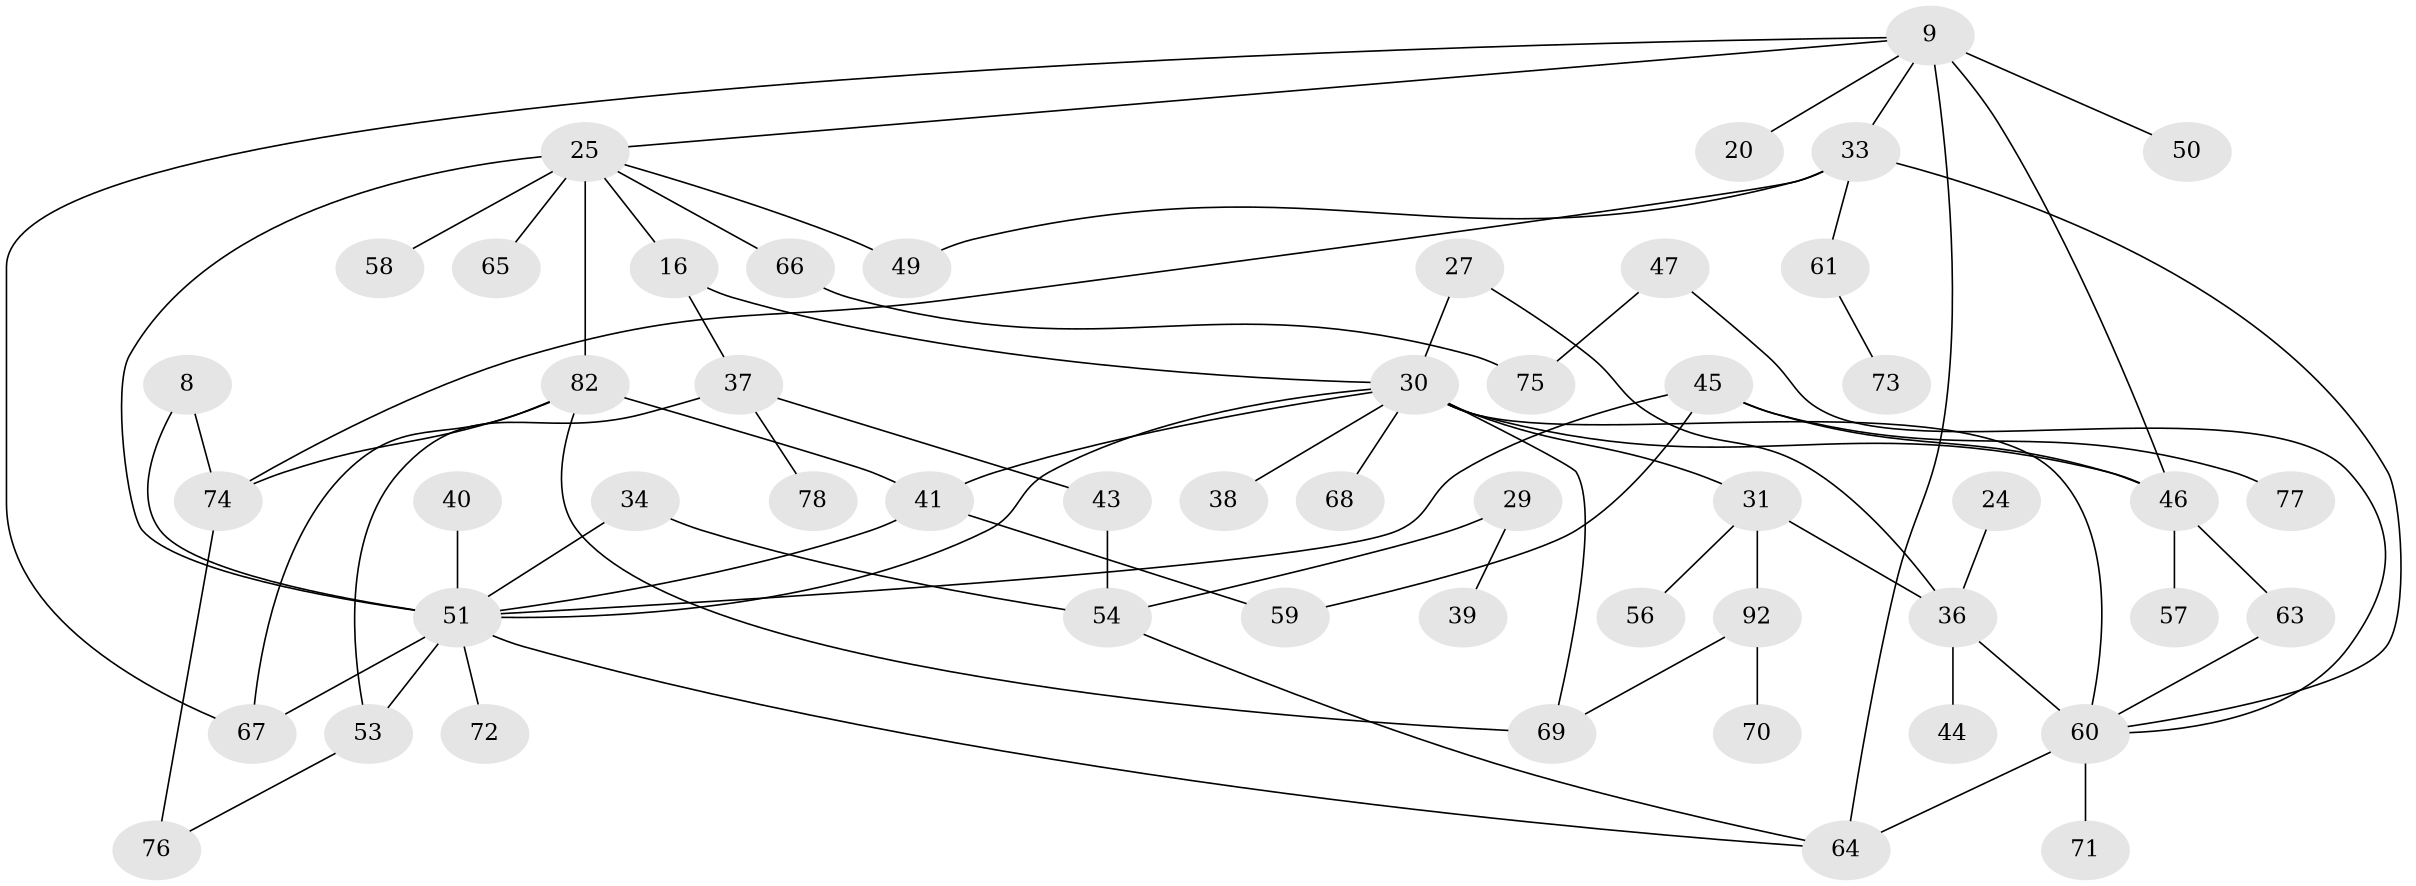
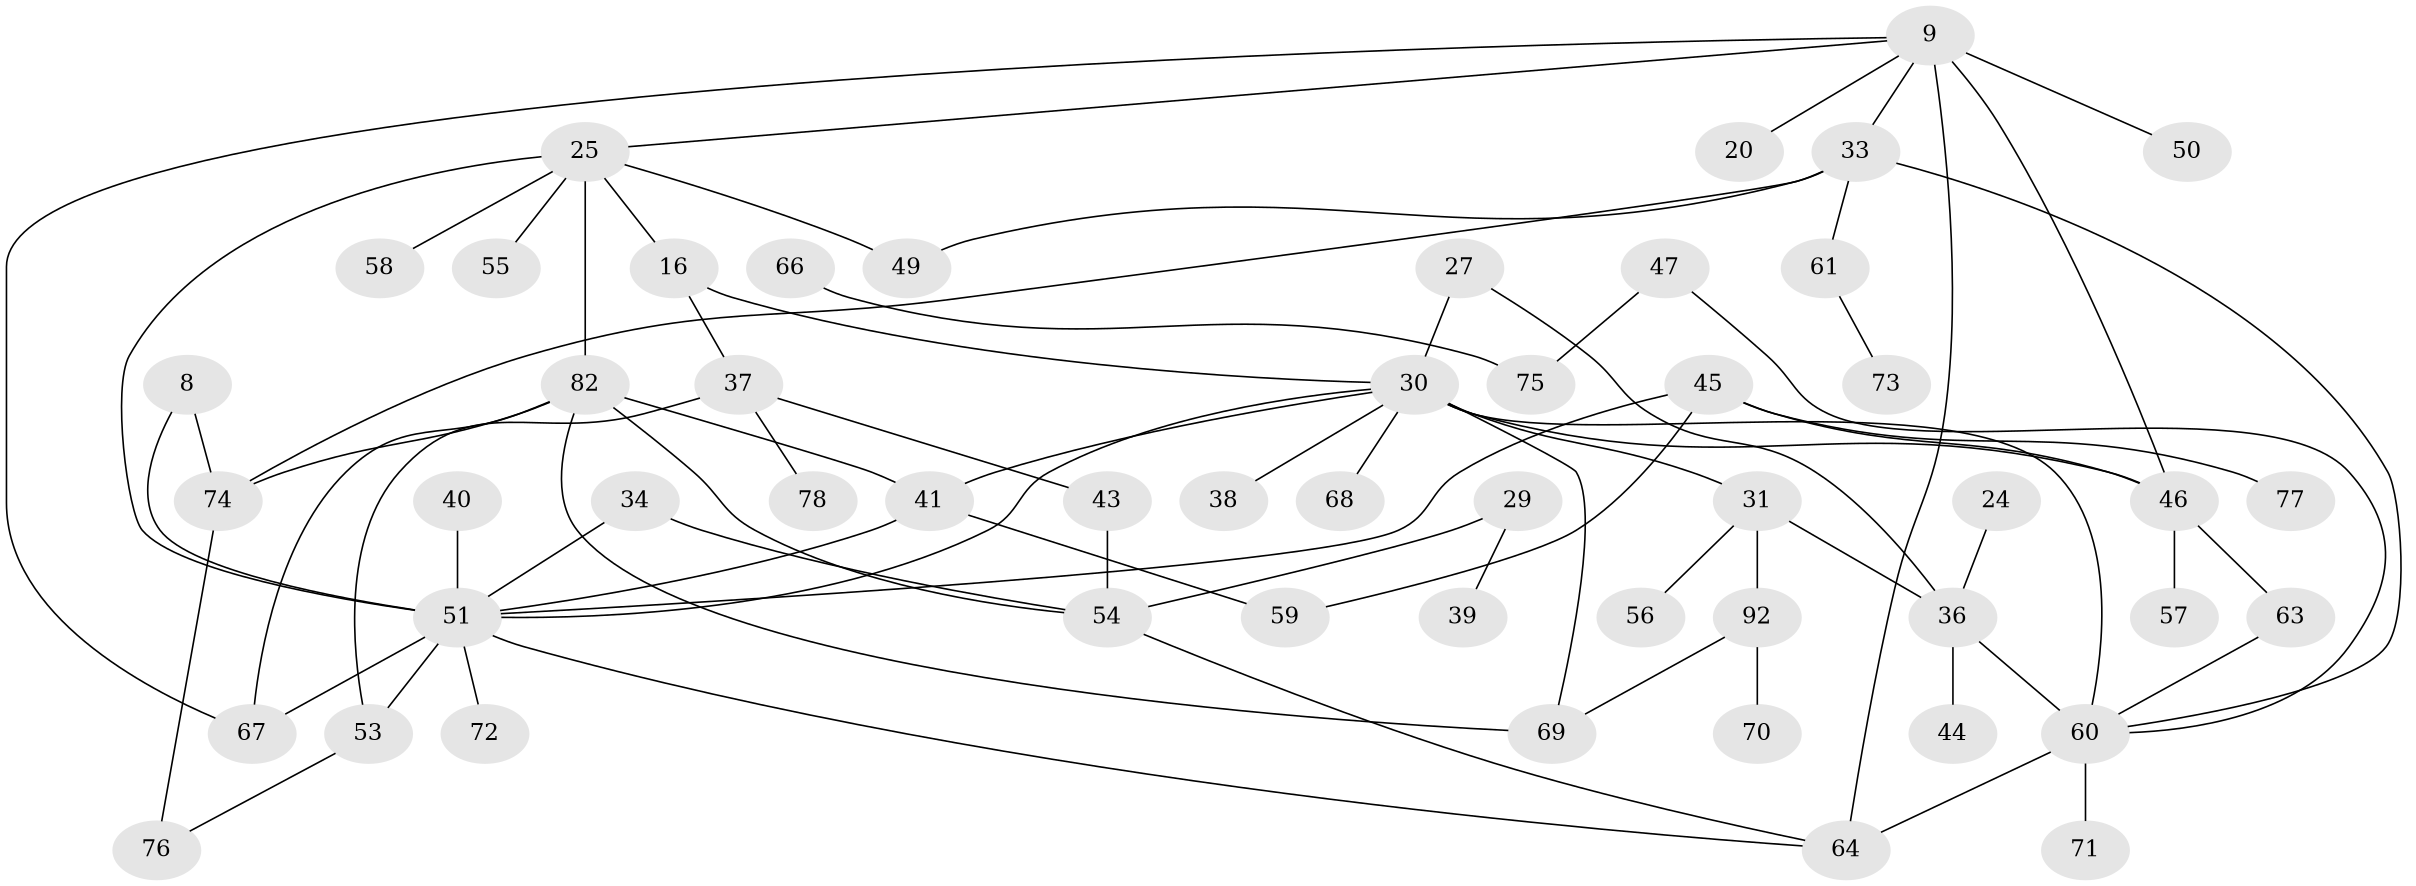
(688, 210) -> none
(496, 268) -> (496, 268)
none -> (769, 537)
